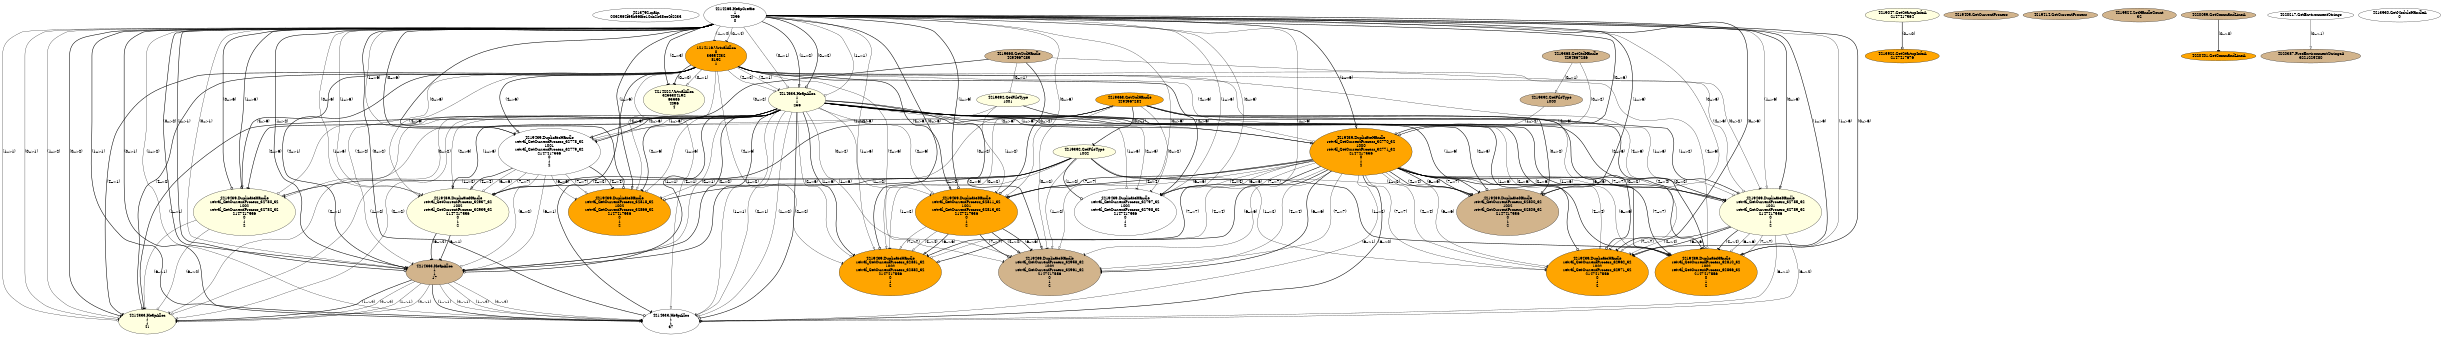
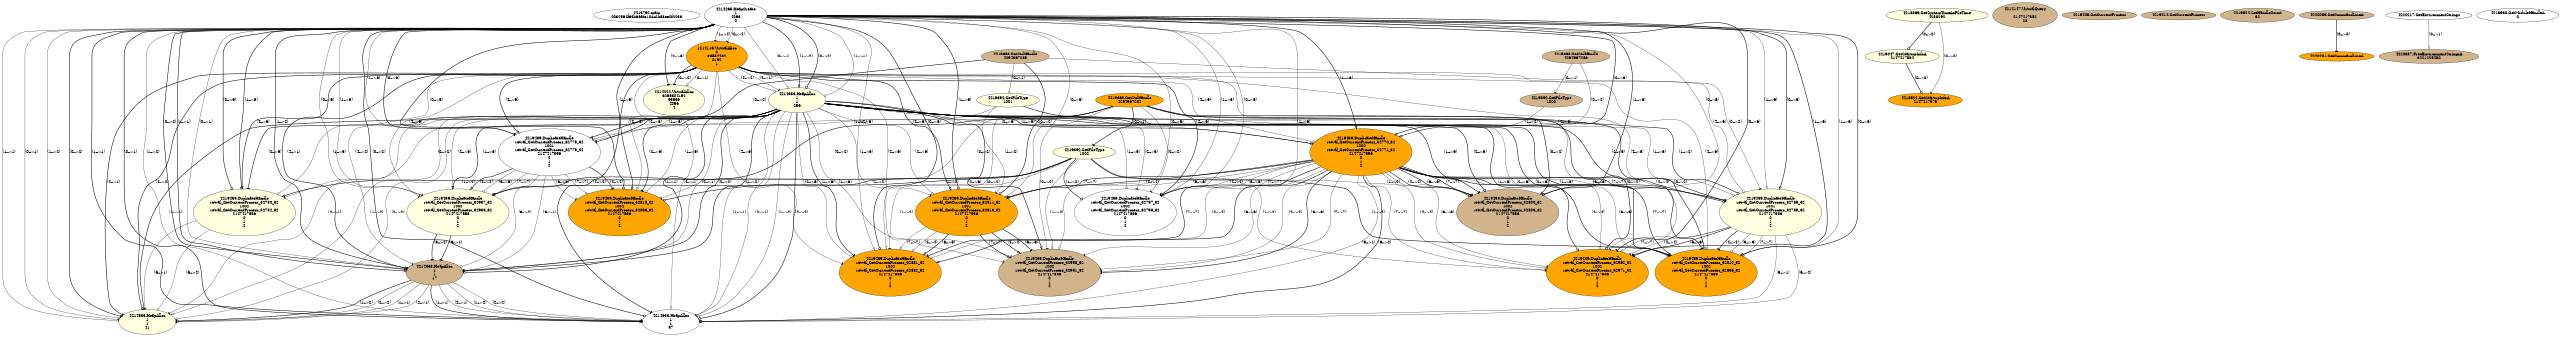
none -> (1937, 15)
none -> (2025, 15)
(1564, 77) -> (1564, 78)
